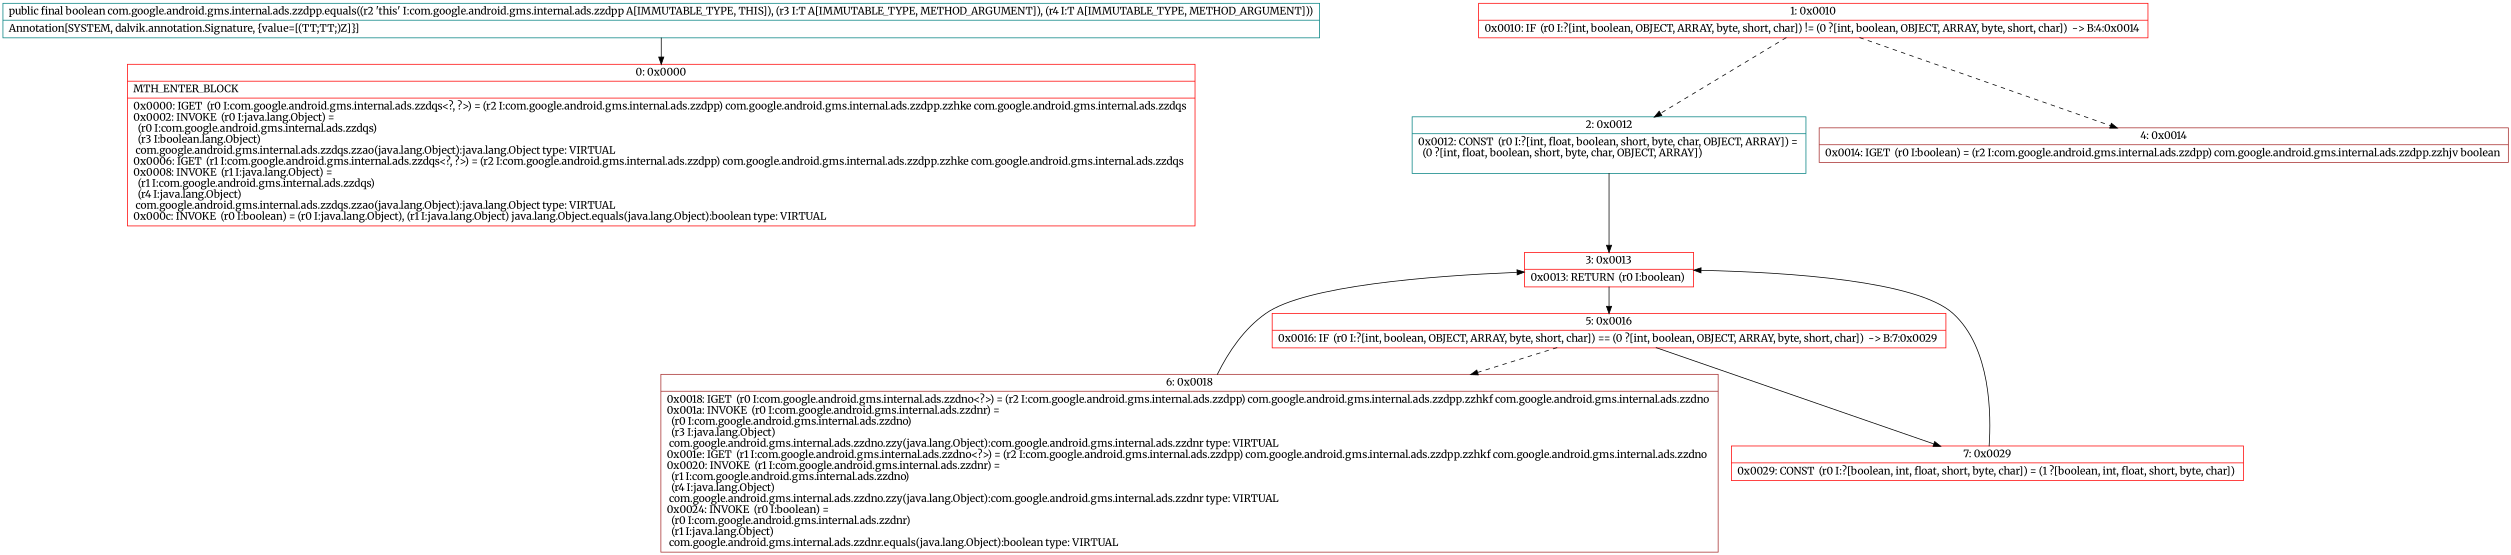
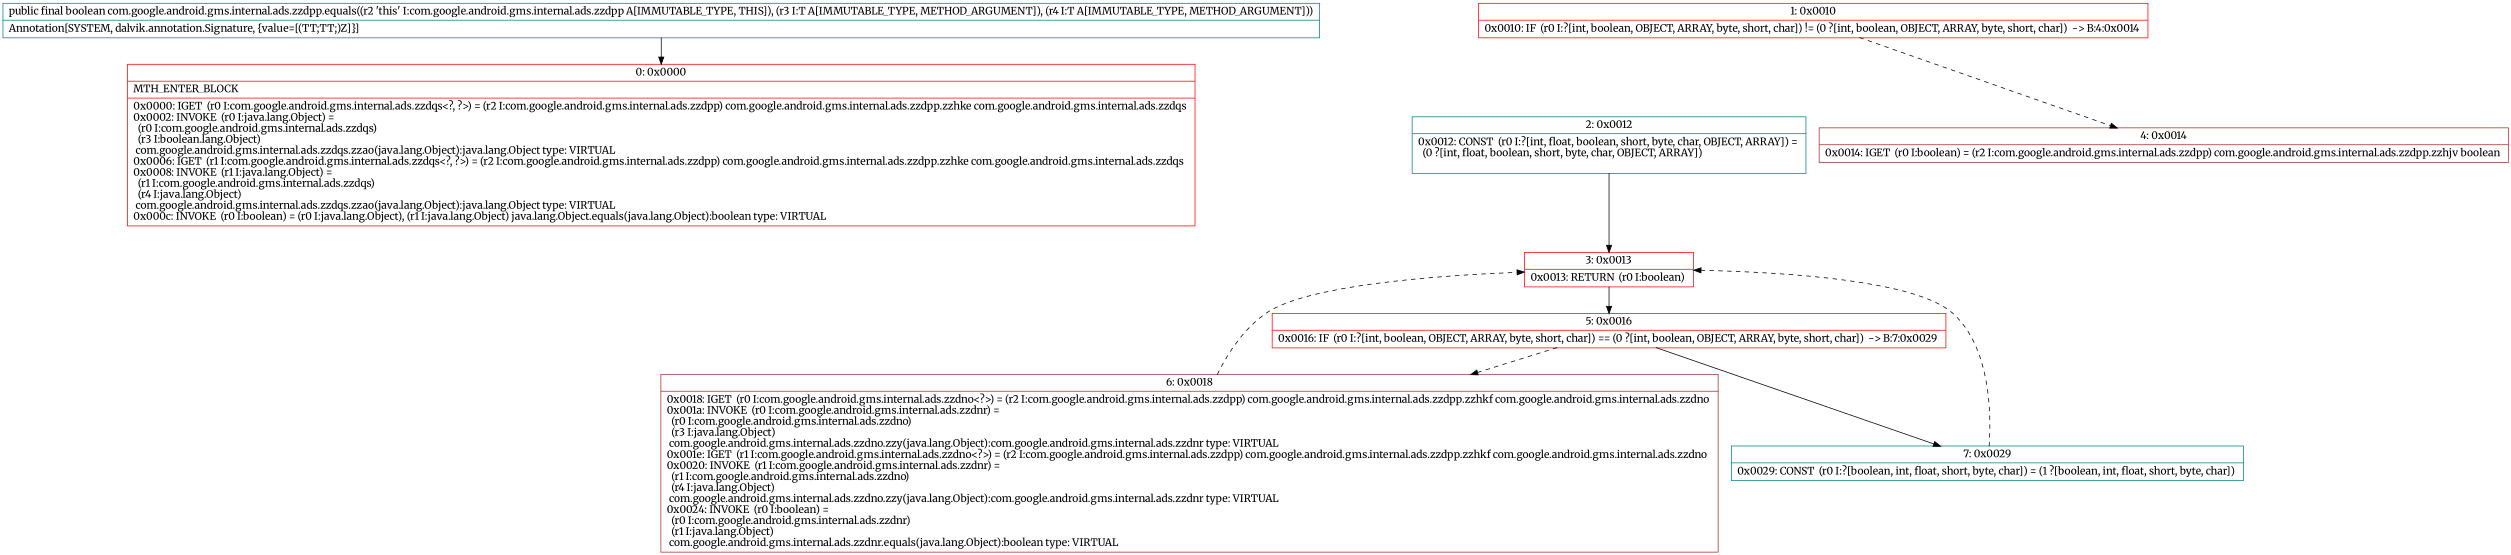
(1723, 75) -> none
(1350, 288) -> (1350, 288)
(1900, 291) -> (1900, 291)
(1987, 463) -> (1987, 463)
